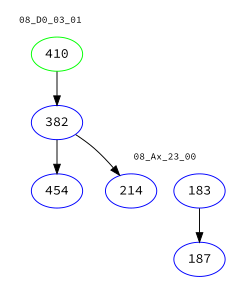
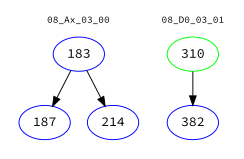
(57, 54) -> (193, 54)
(165, 157) -> (79, 20)
(104, 158) -> (94, 84)
(57, 191) -> none
